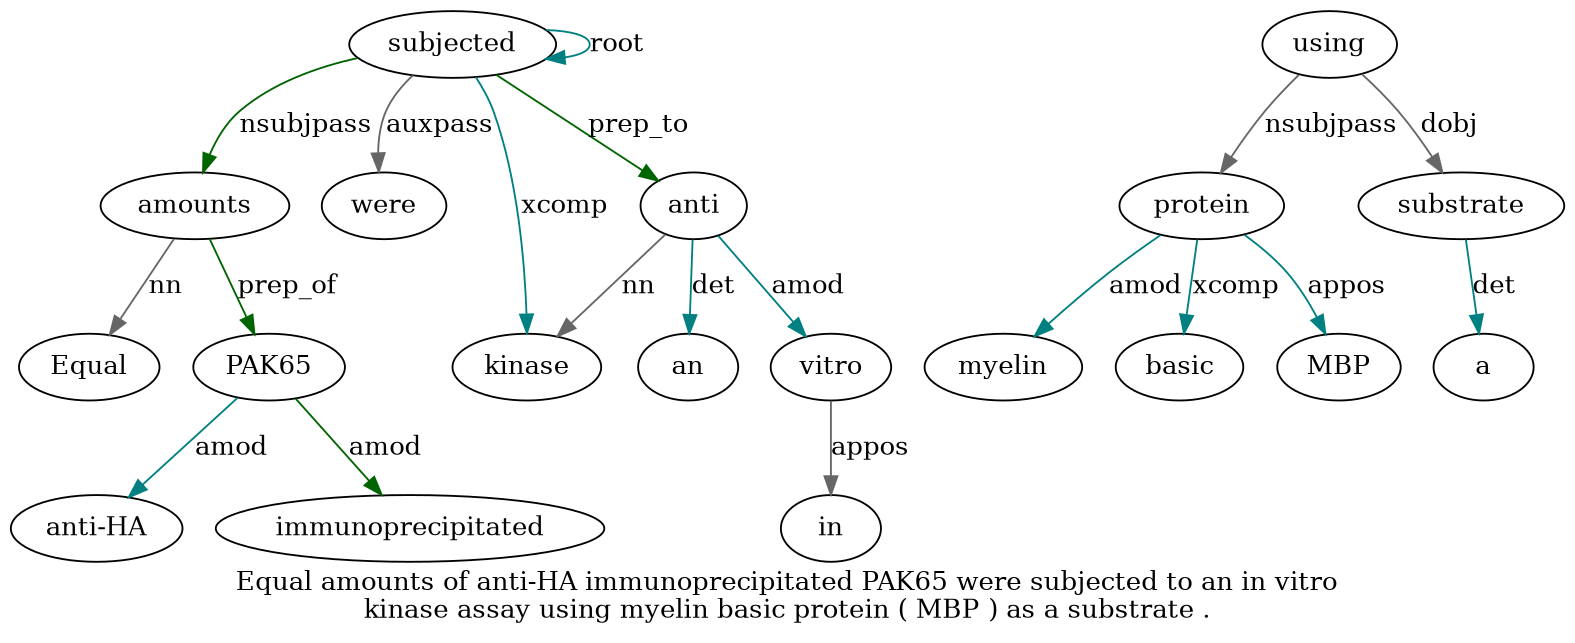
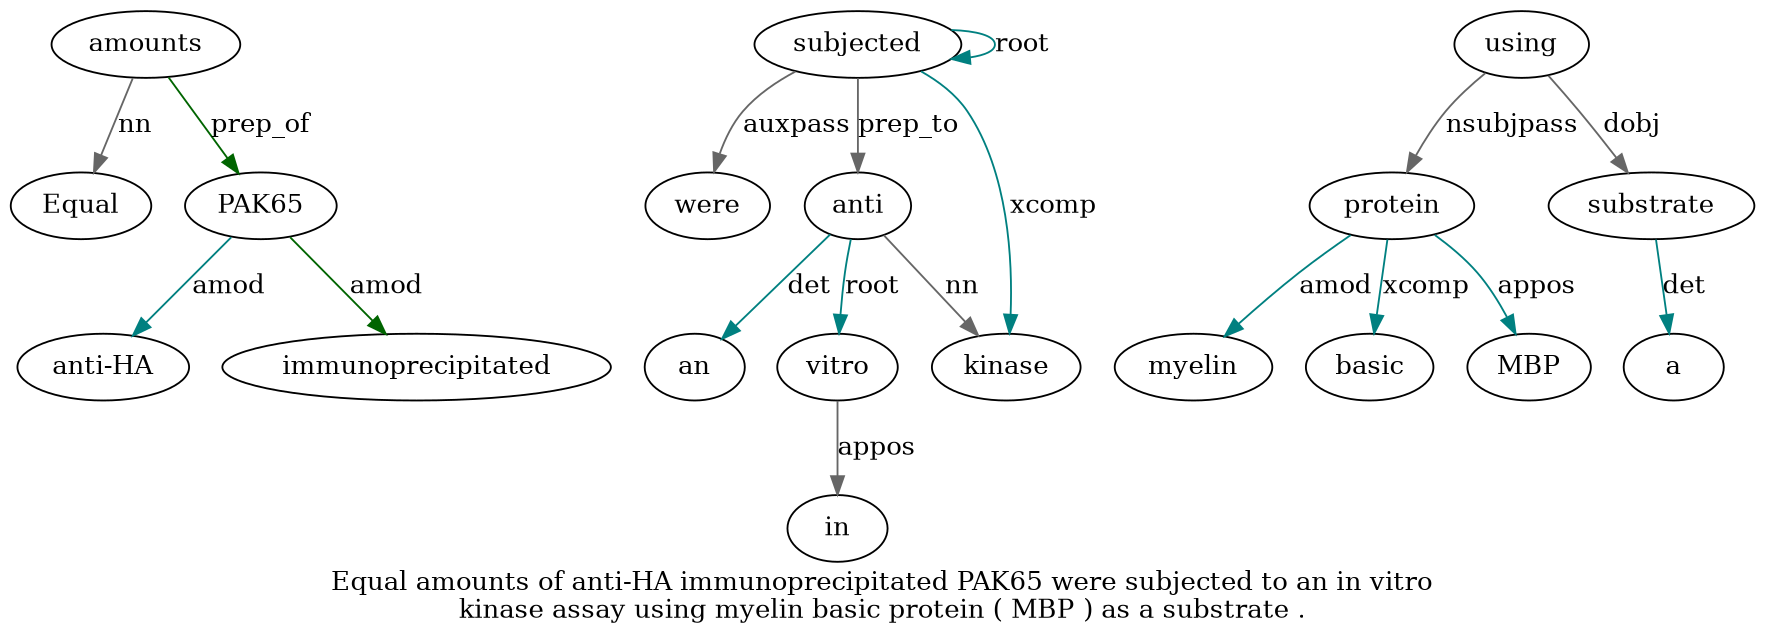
(271, 90) -> none
(569, 123) -> (858, 116)
(809, 286) -> (873, 286)
